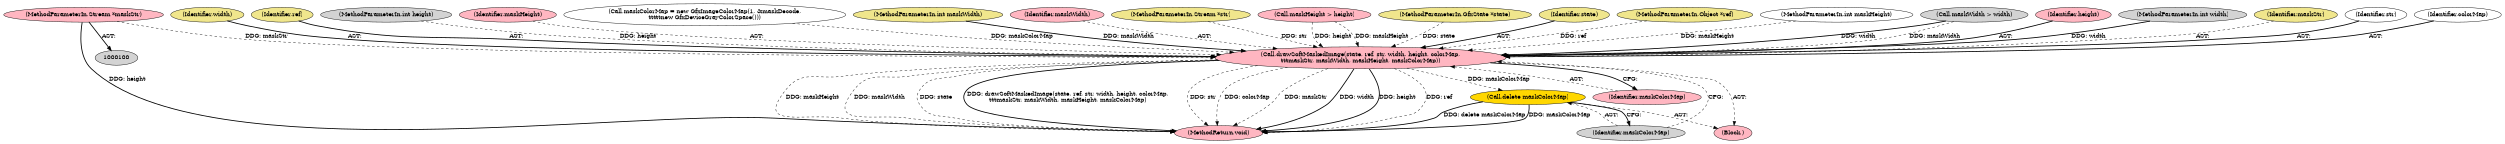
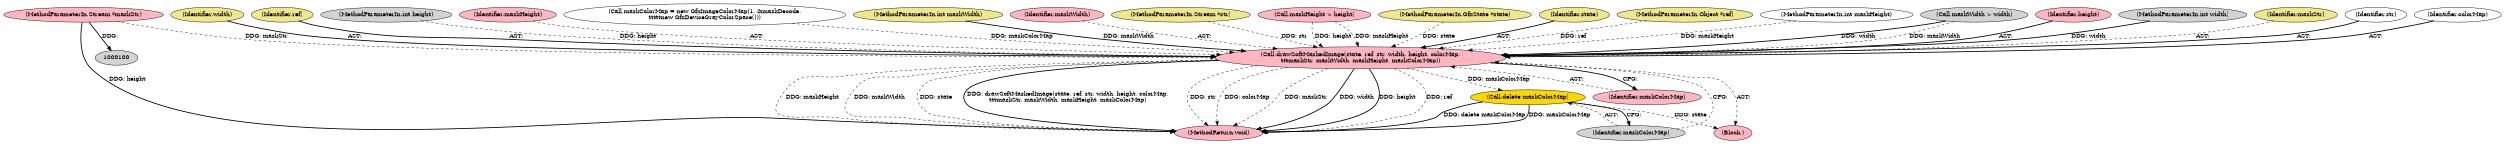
(110, 36) -> (111, 36)
(1682, 115) -> (1690, 115)
